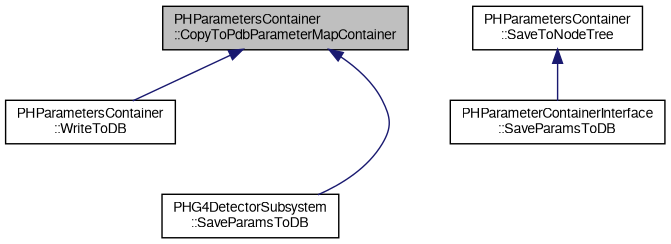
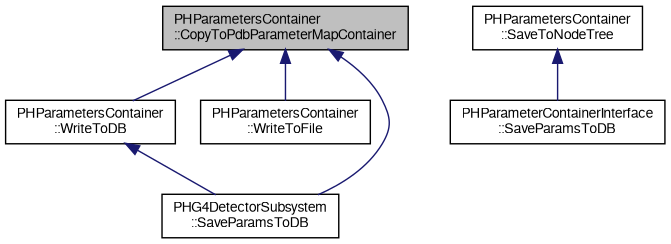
none -> (285, 122)
none -> (177, 173)
